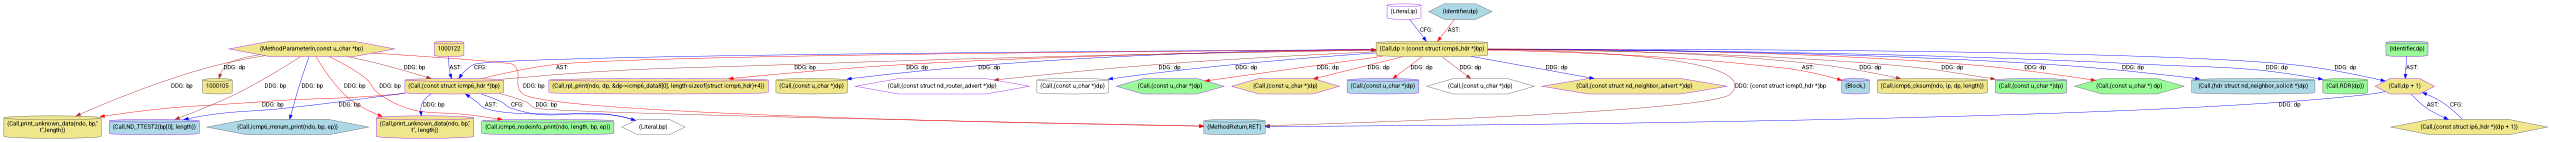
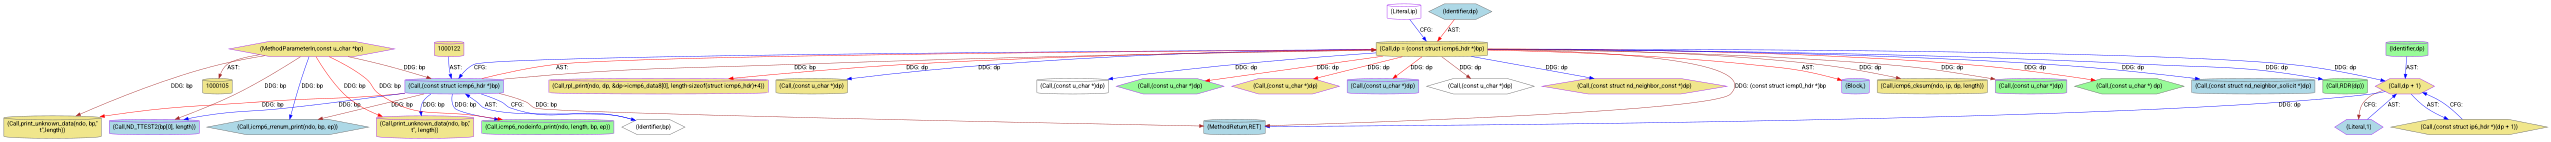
(235, 68) -> (235, 68)
(454, 86) -> (454, 86)
(942, 86) -> none
(1634, 86) -> (1634, 86)
(2253, 86) -> (2253, 86)
none -> (373, 106)
none -> (460, 111)
(710, 112) -> none
(653, 127) -> (653, 127)
none -> (2359, 127)
